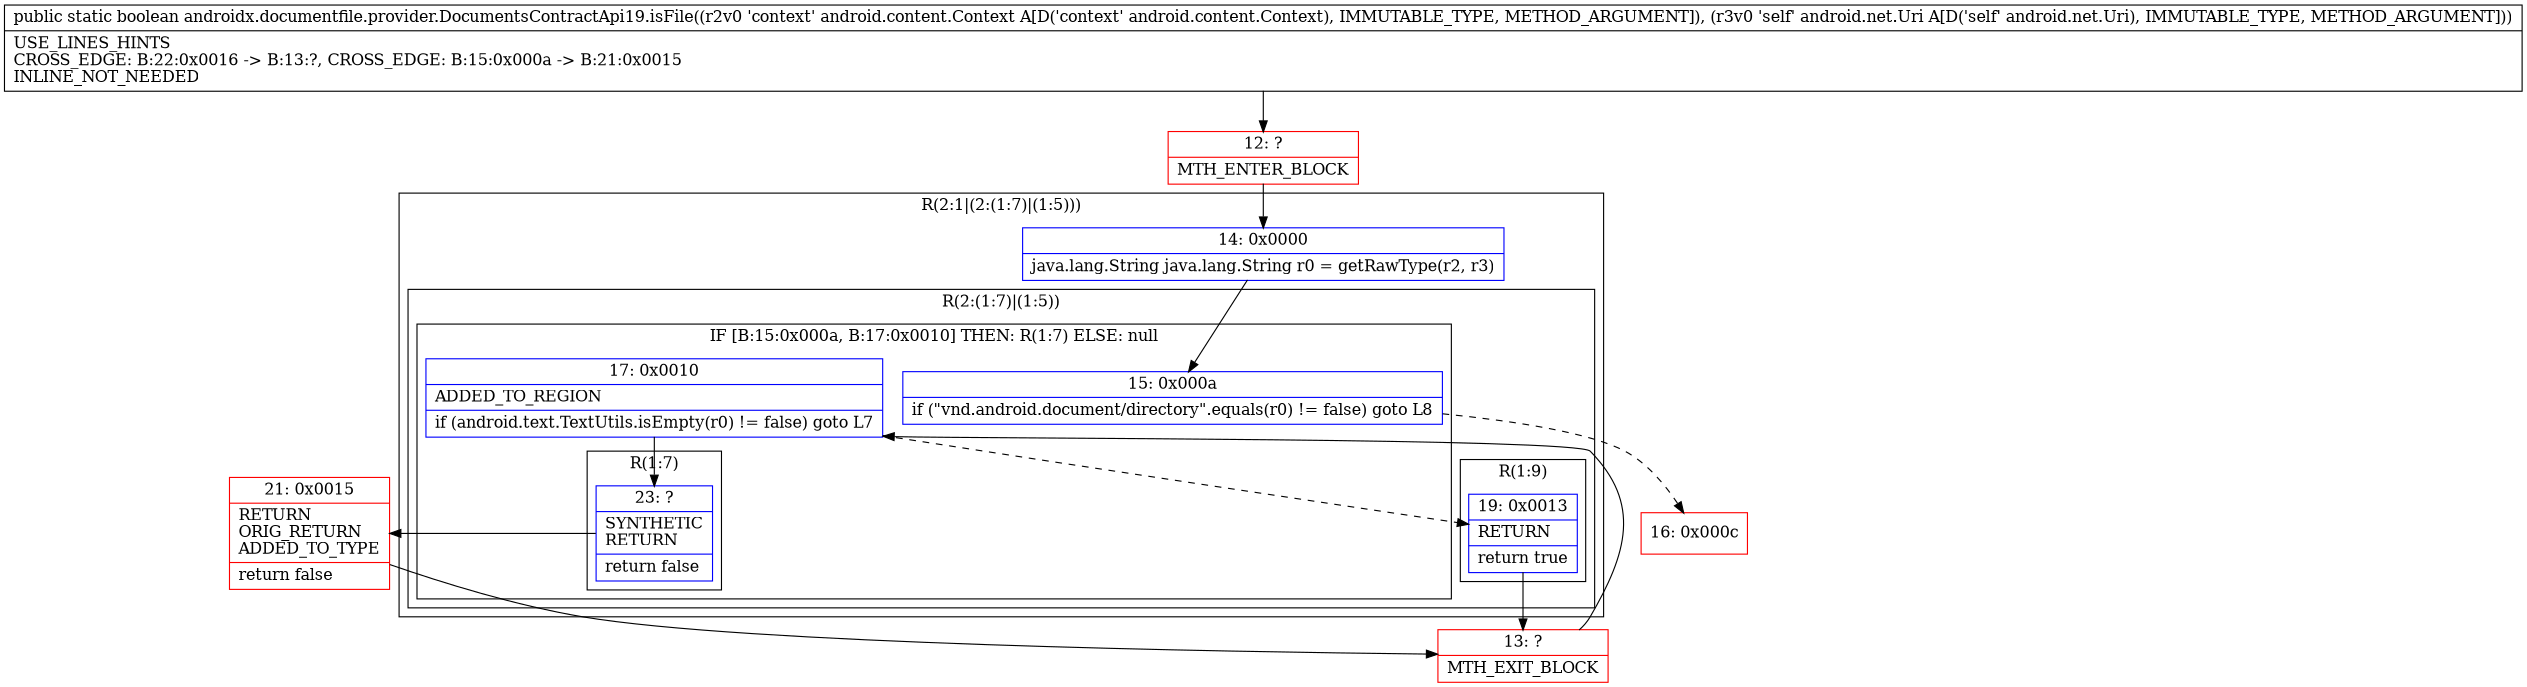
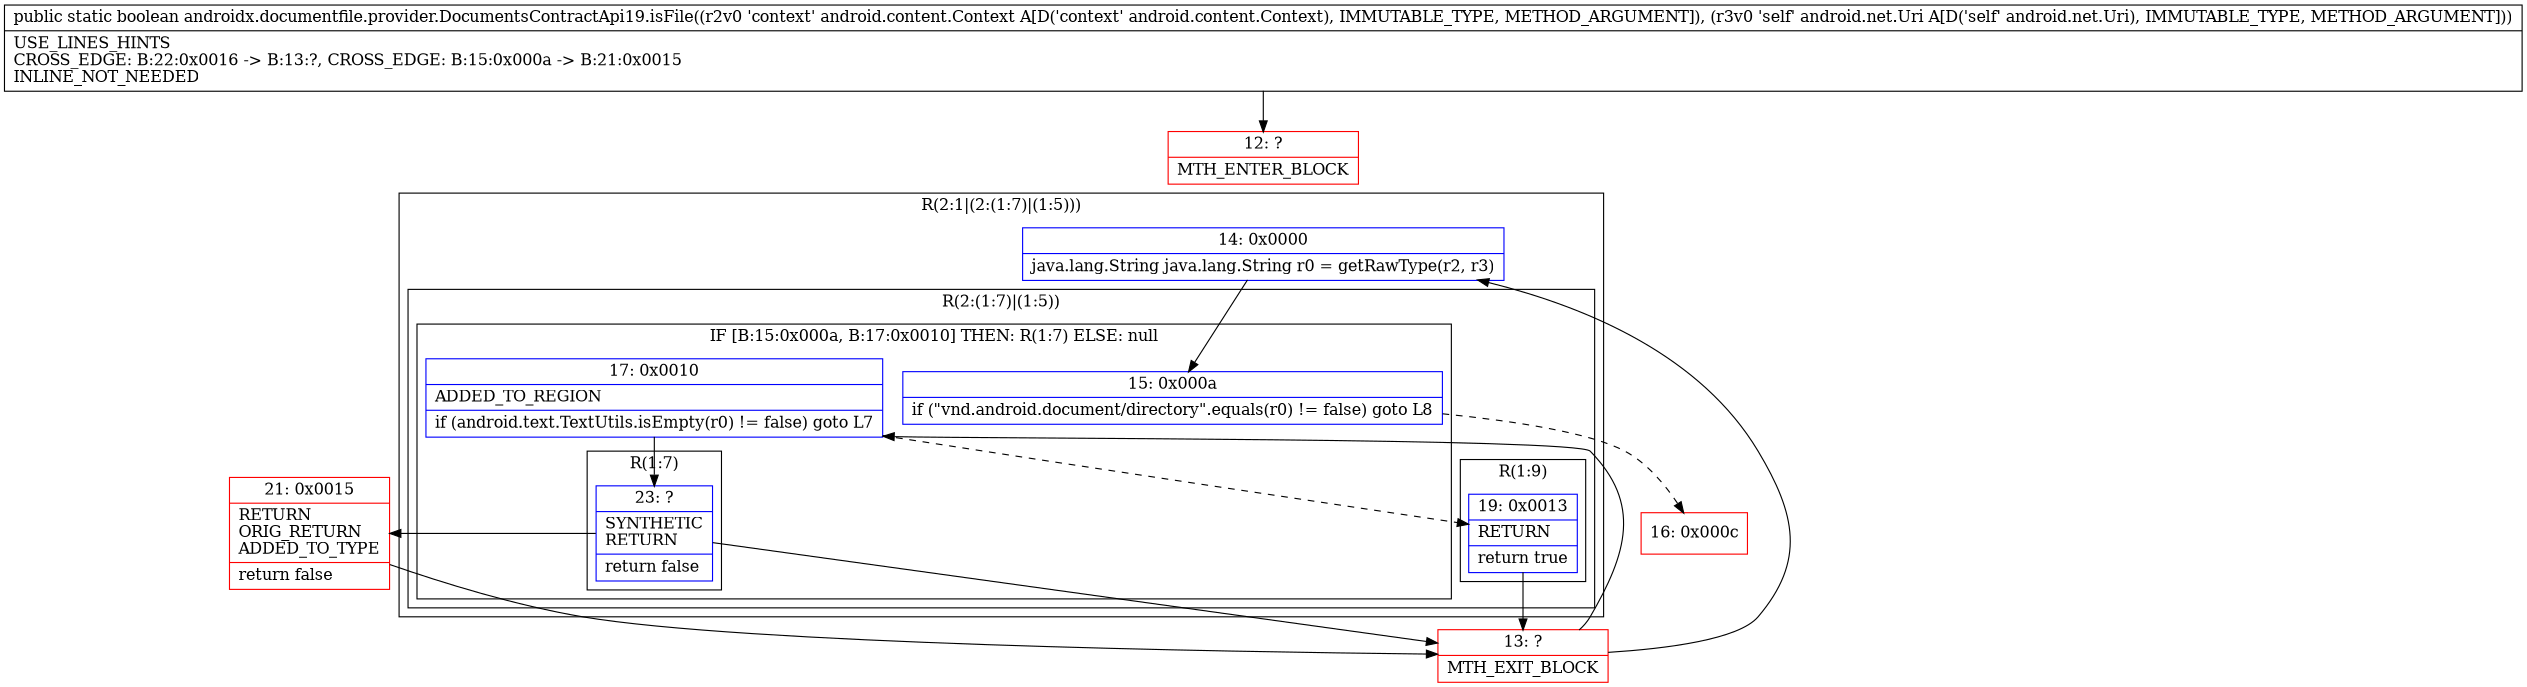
(1263, 200) -> (1761, 456)
none -> (1070, 592)
